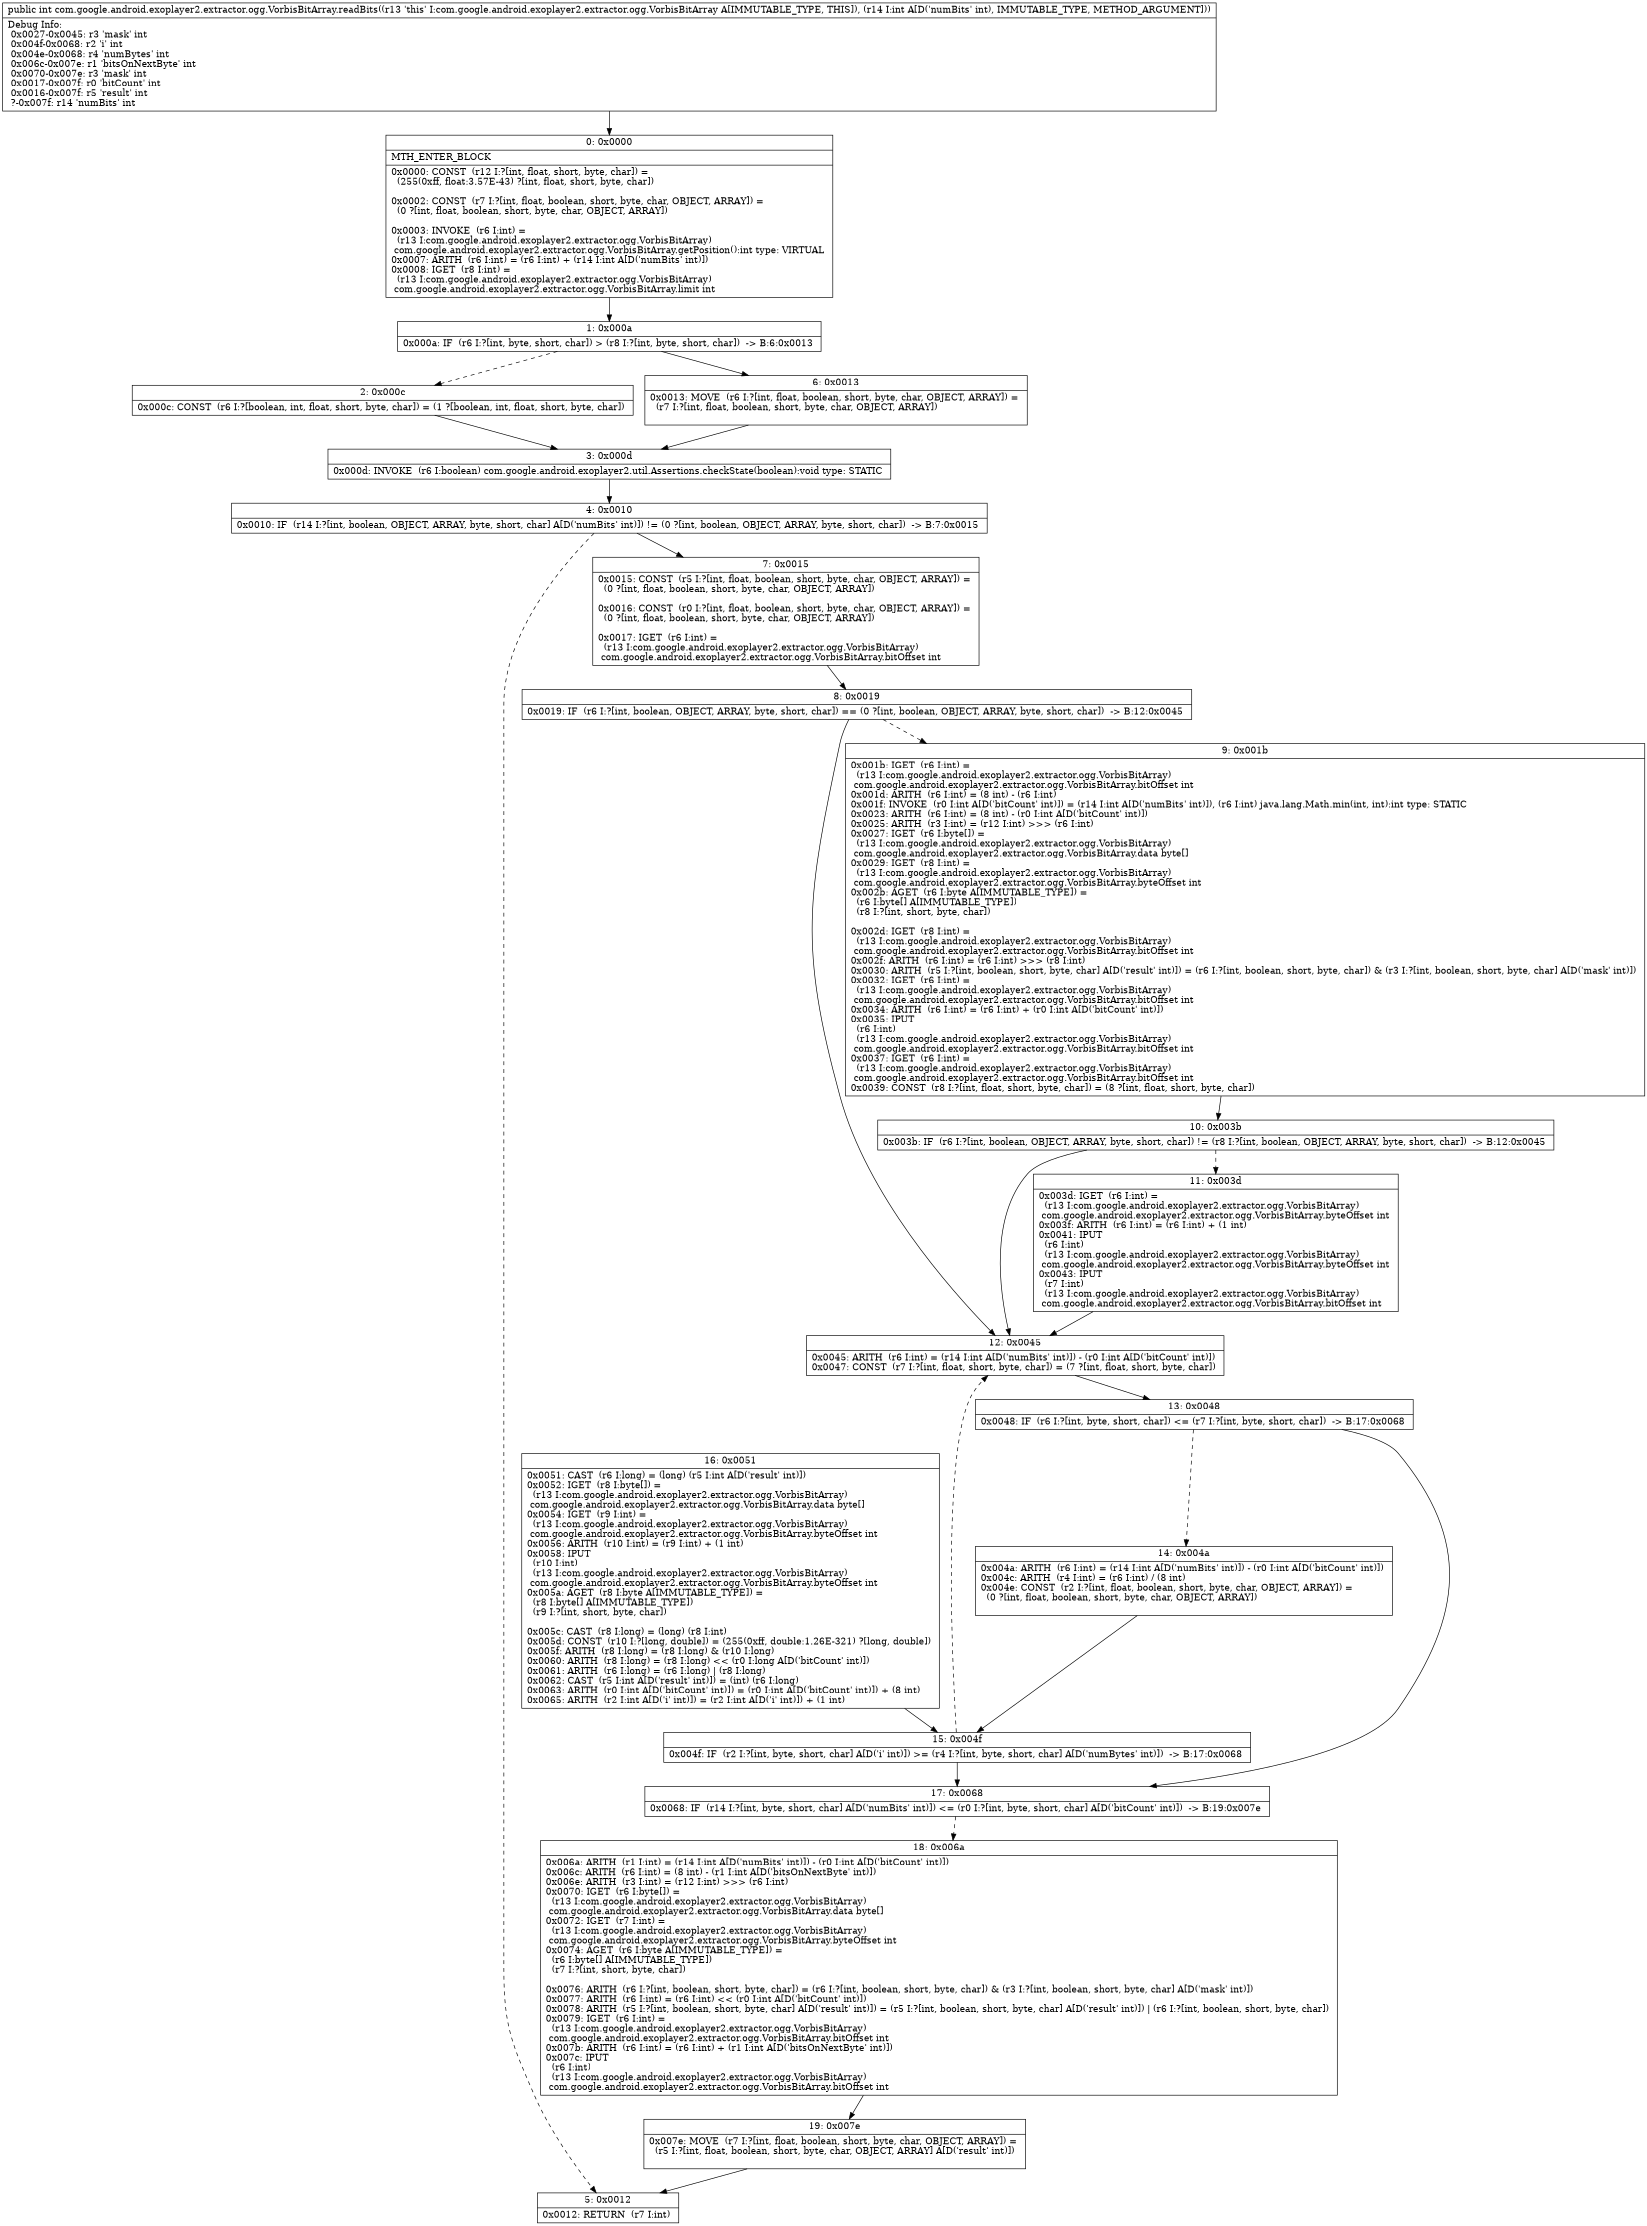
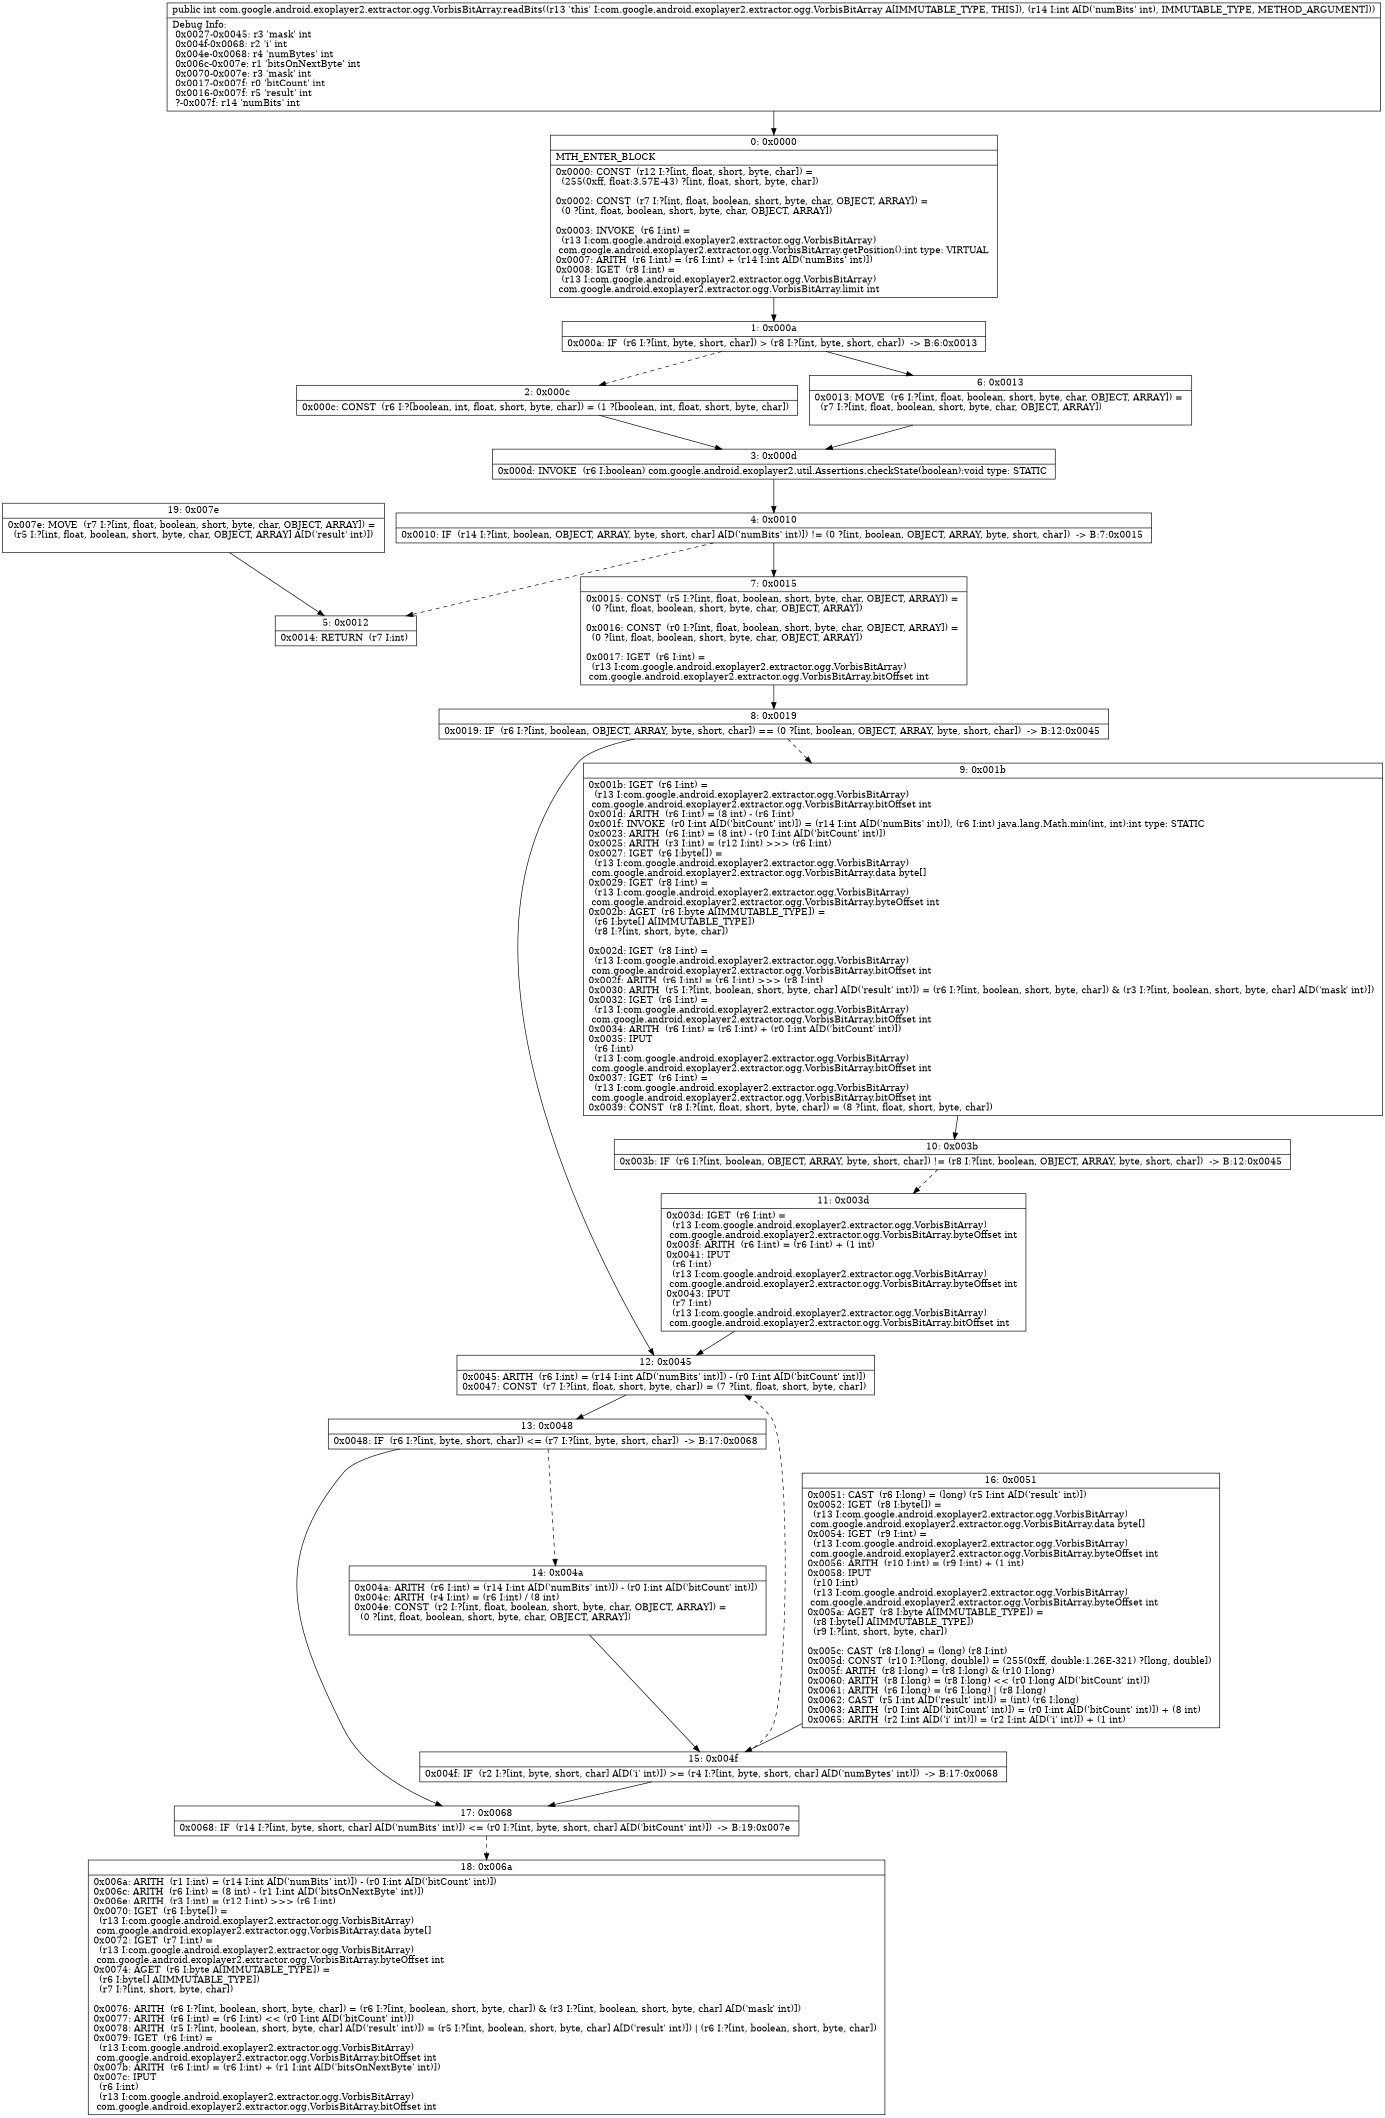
(1006, 1217) -> none
(858, 2104) -> none
(608, 2215) -> (346, 638)
